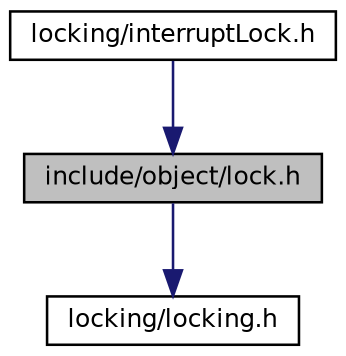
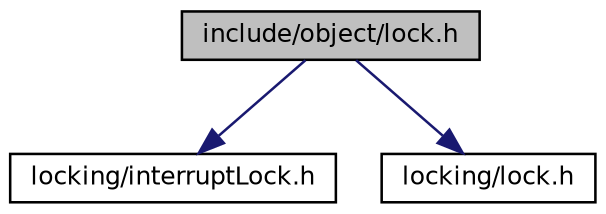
(173, 94) -> (262, 98)
(173, 321) -> (489, 178)
